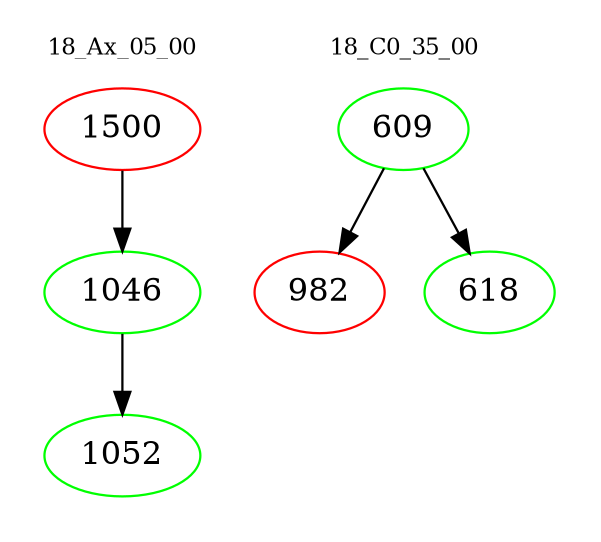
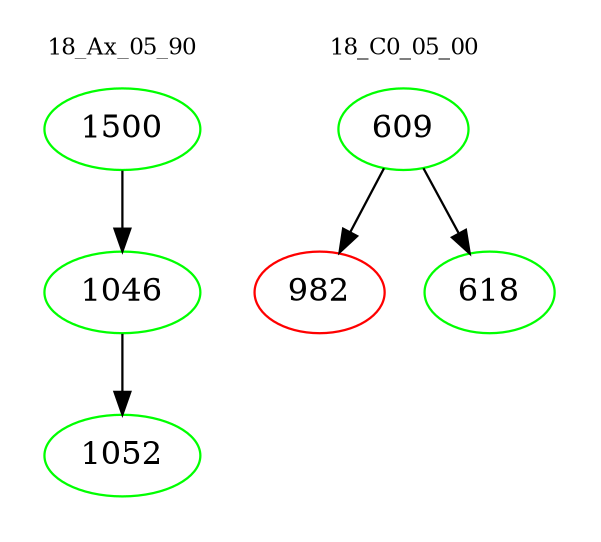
(122, 49) -> (122, 49)
(405, 49) -> (405, 49)
(122, 129) -> (122, 129)
